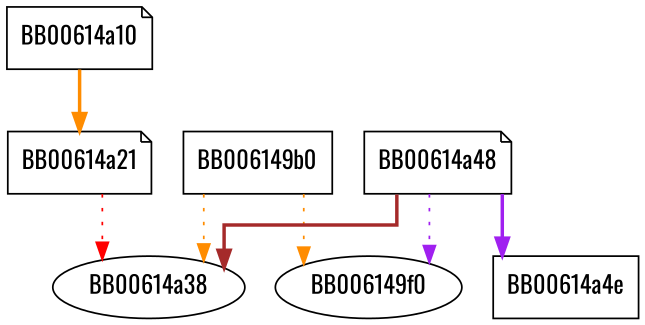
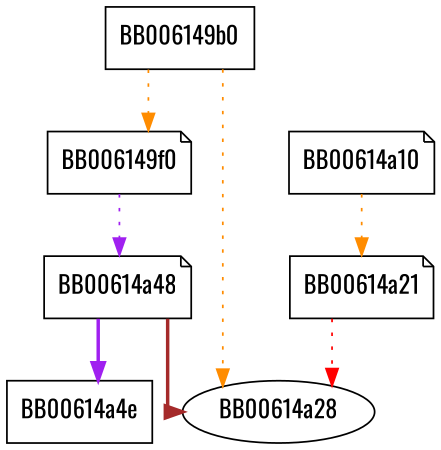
(80, 92) -> (362, 216)
(429, 220) -> (119, 216)
(149, 287) -> (279, 412)
(369, 287) -> (119, 163)
